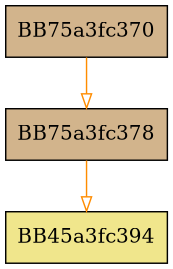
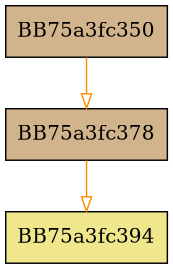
(87, 31) -> (87, 31)
(87, 237) -> (87, 237)
